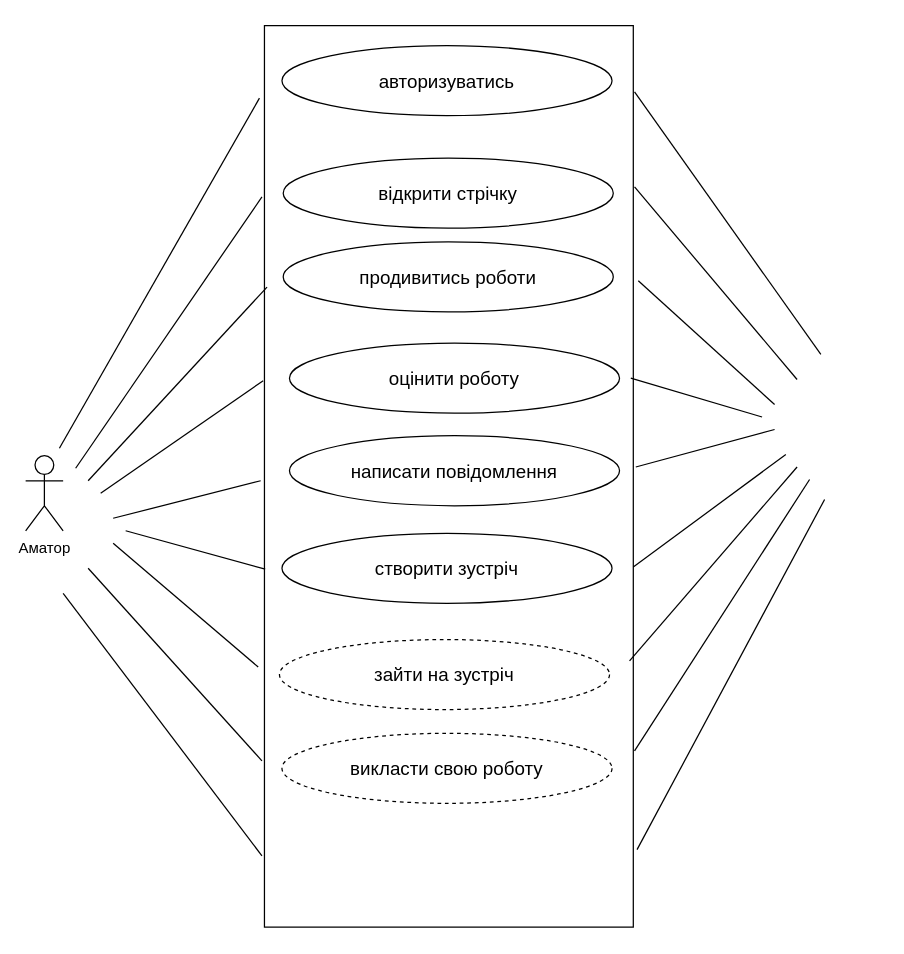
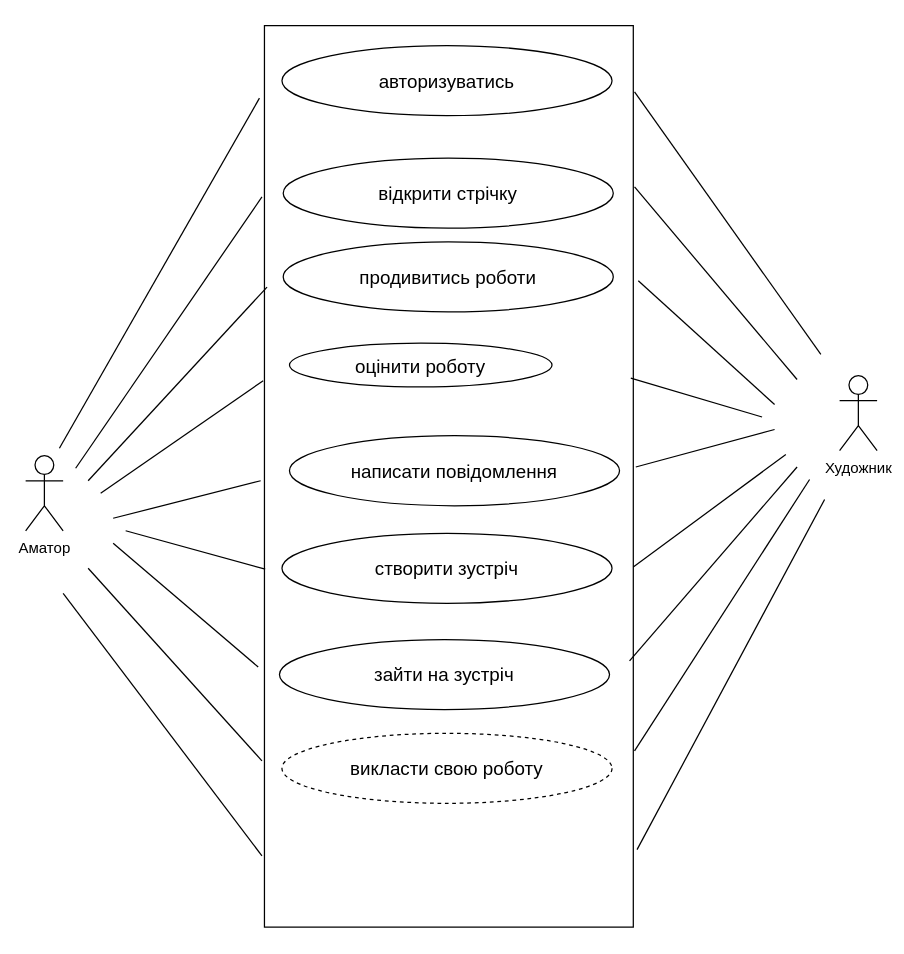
(454, 378) -> (421, 365)
none -> (858, 413)
(444, 674) -> (444, 674)
